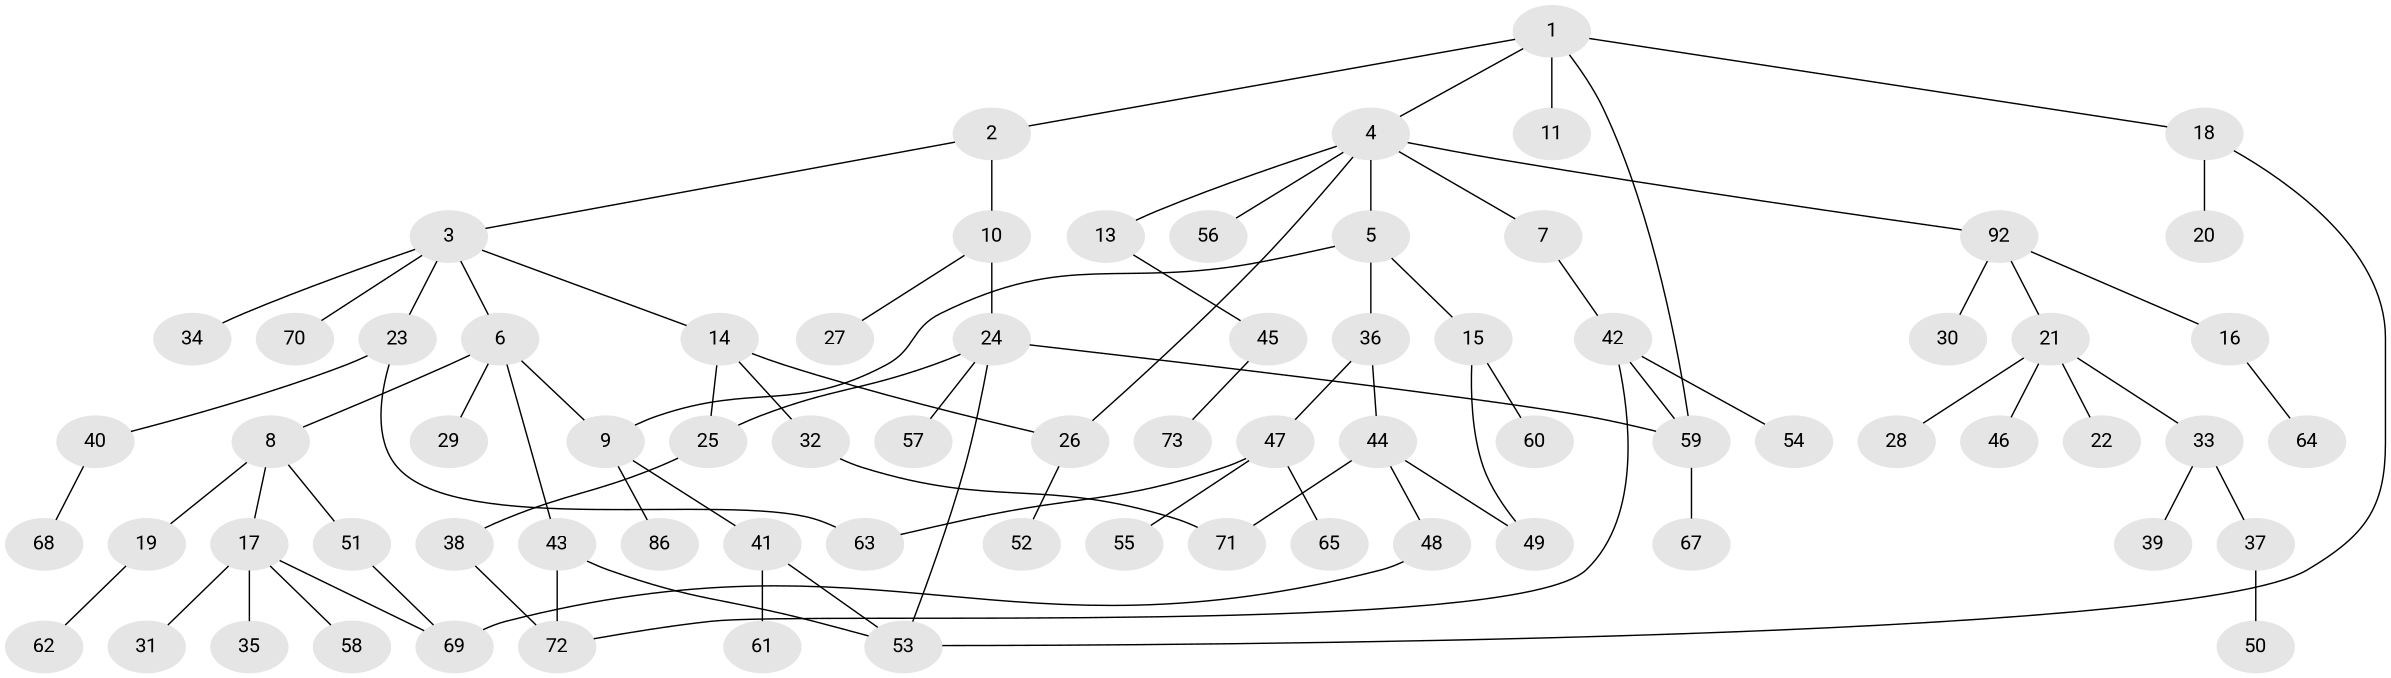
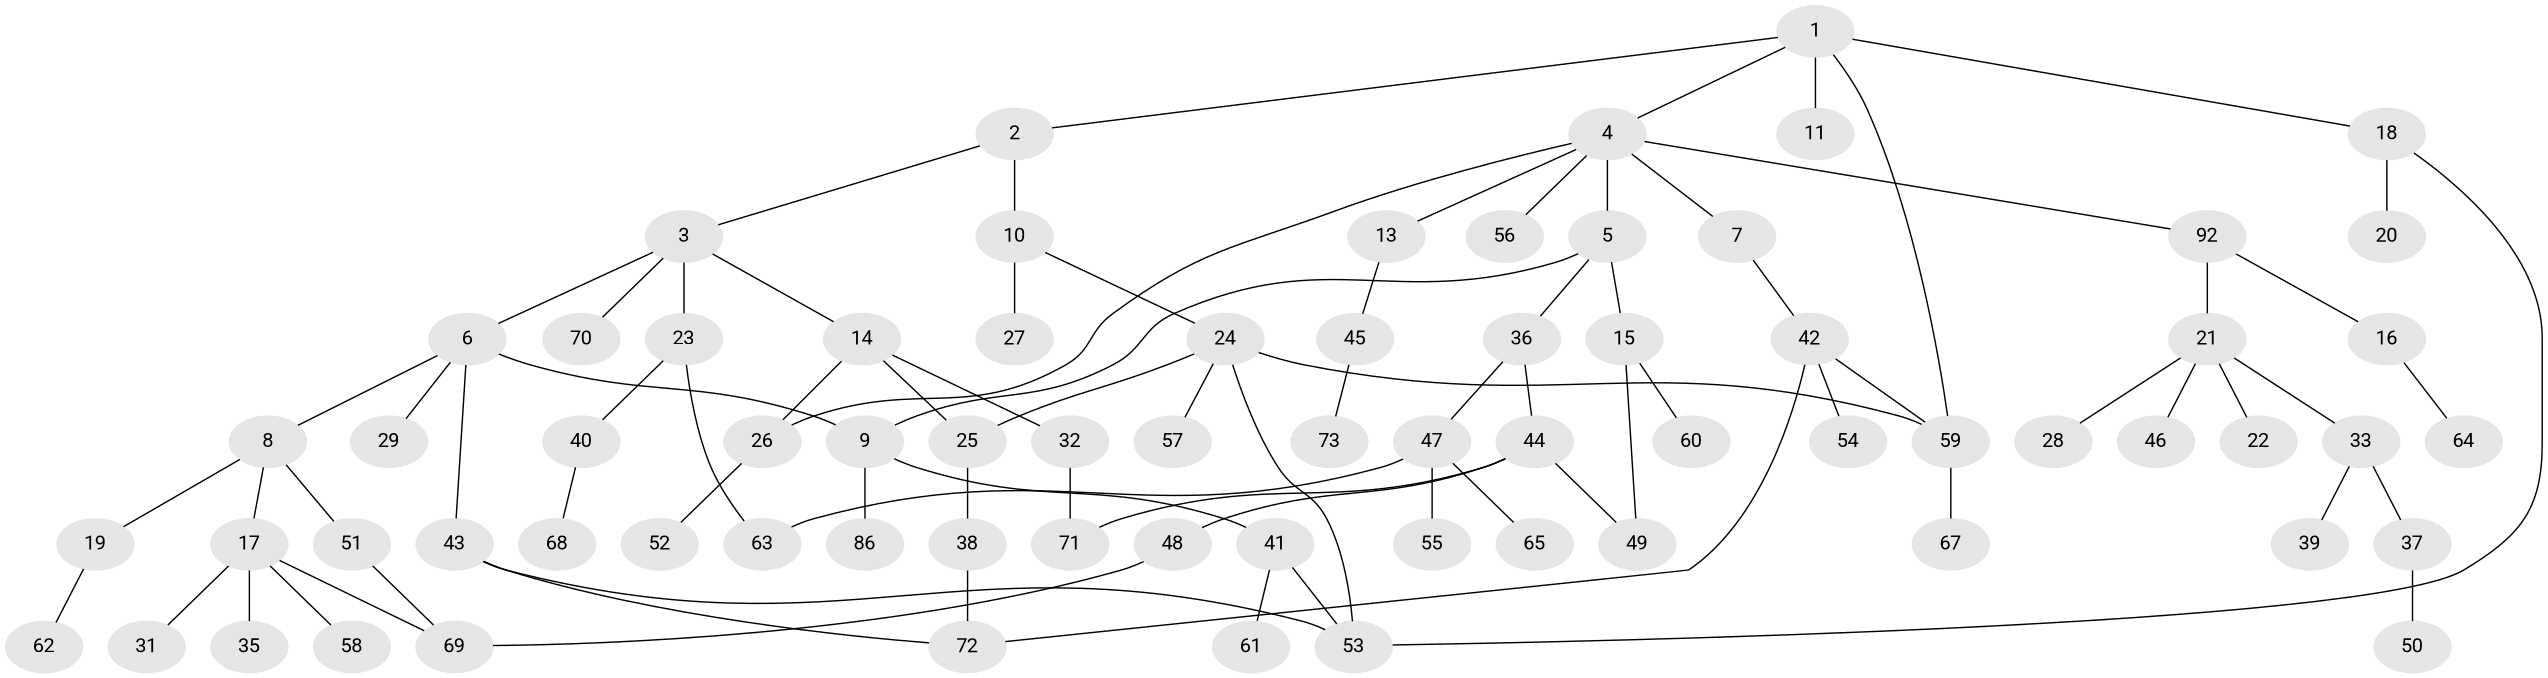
(192, 339) -> none
(1948, 339) -> none
